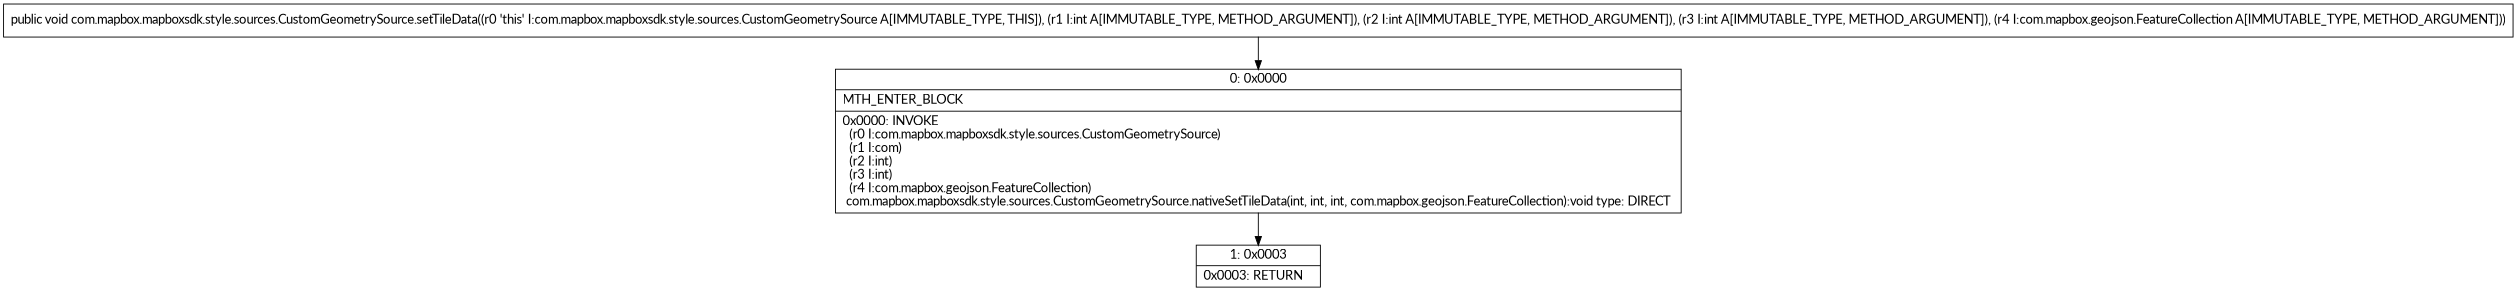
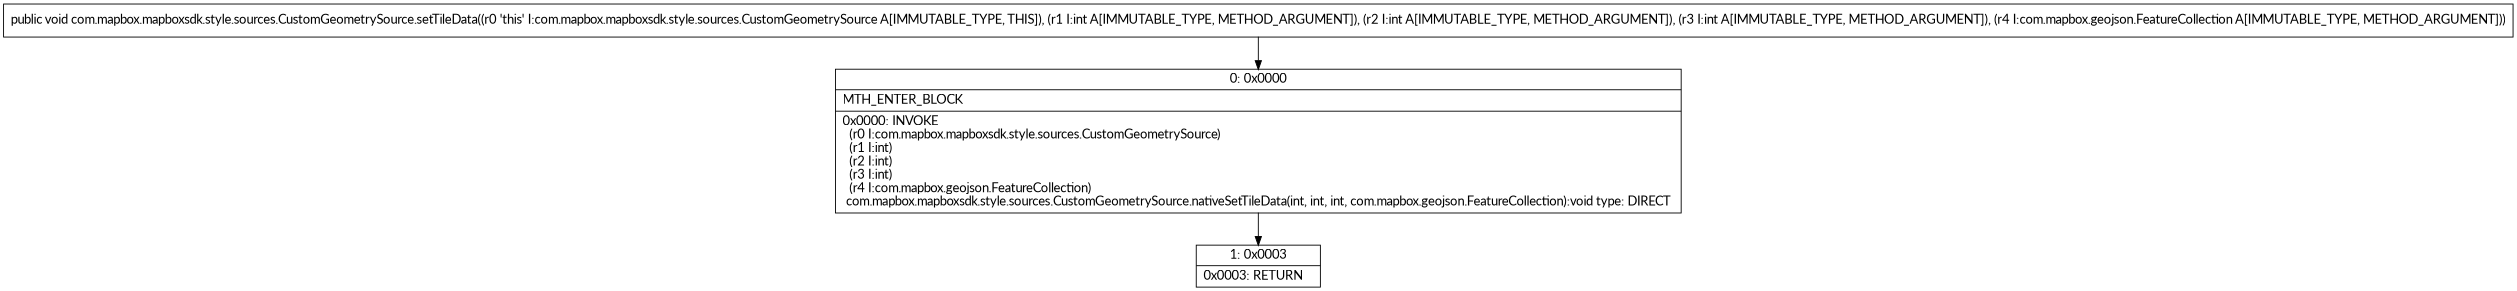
(873, 148) -> (868, 148)
